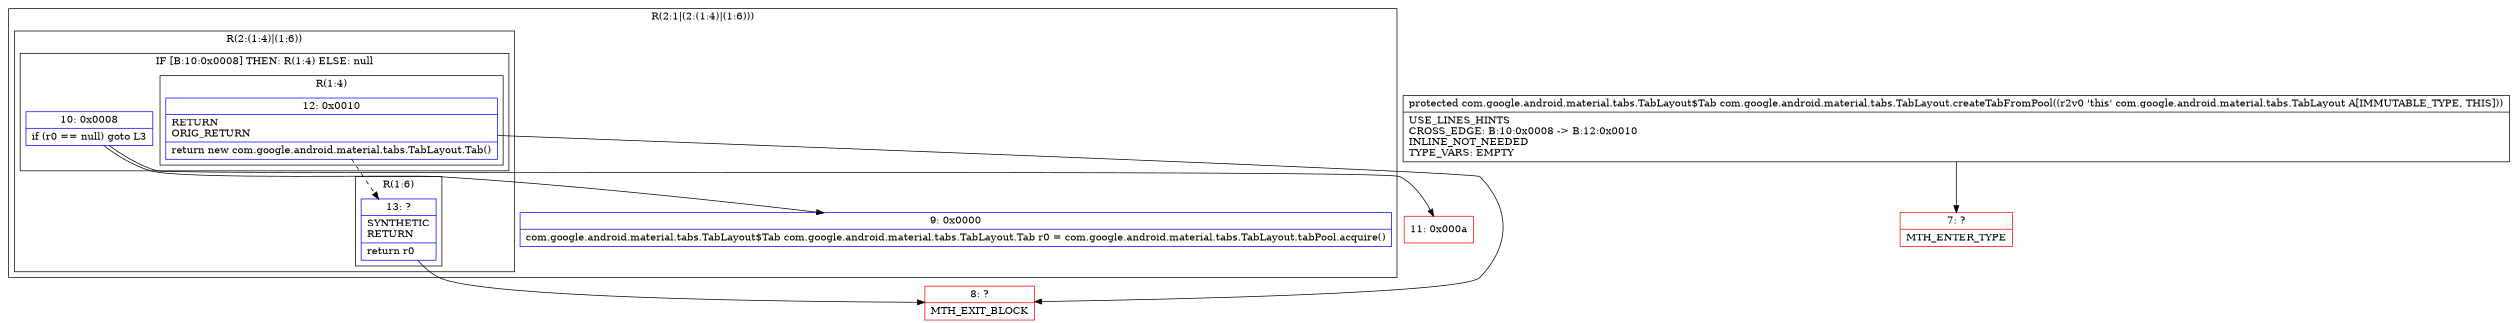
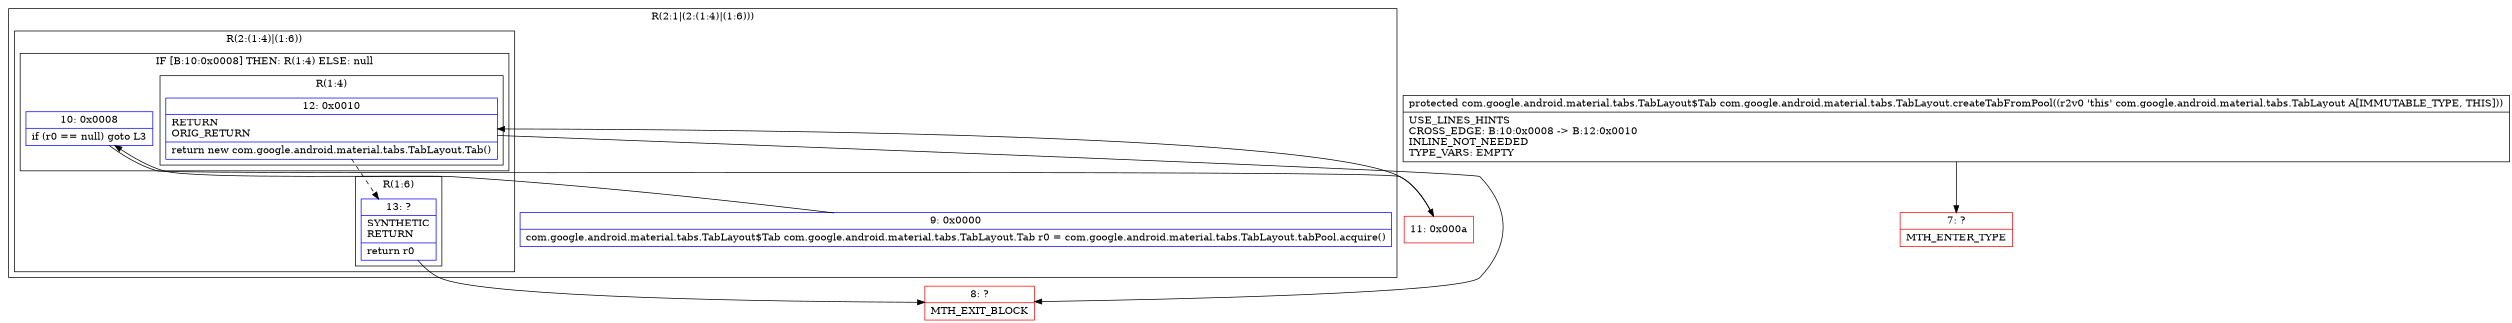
none -> (980, 136)
(457, 178) -> (476, 178)
